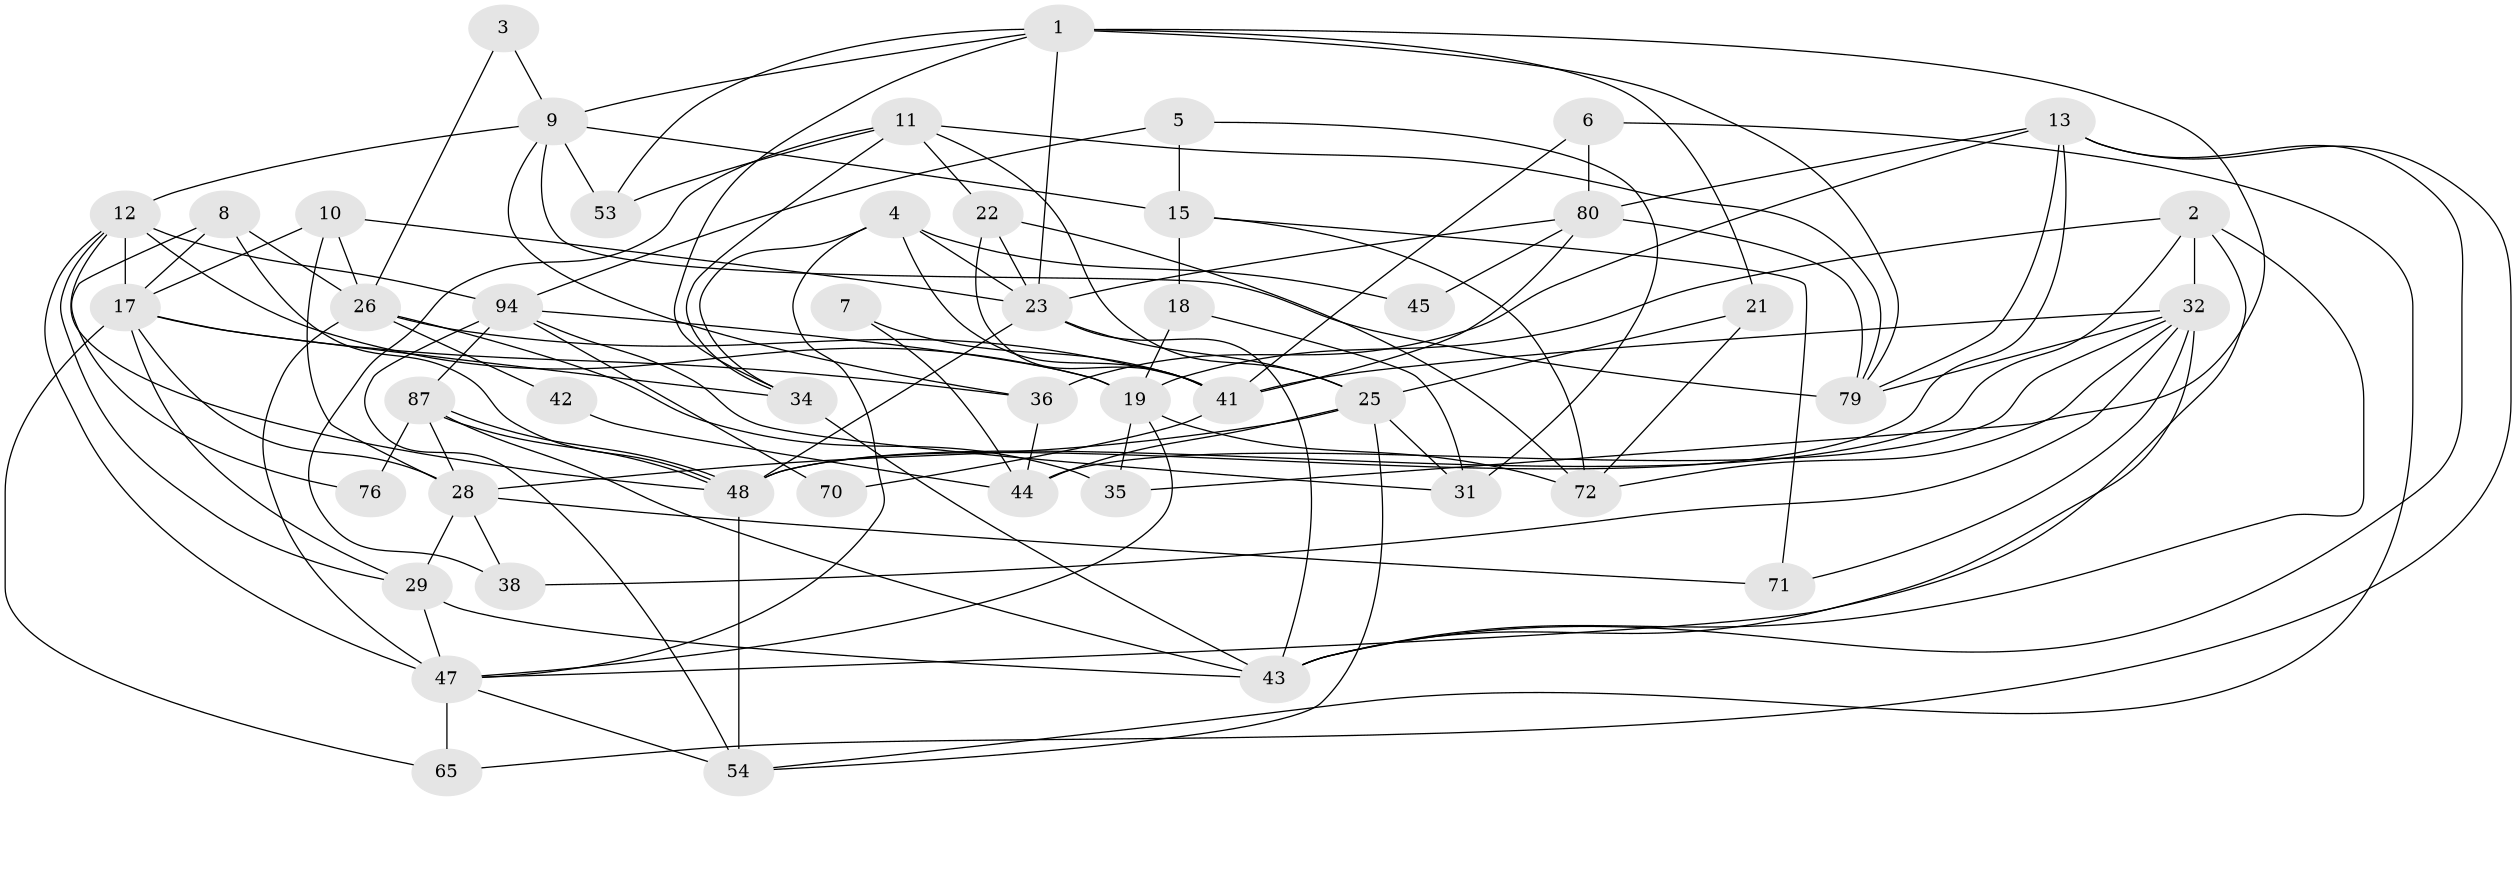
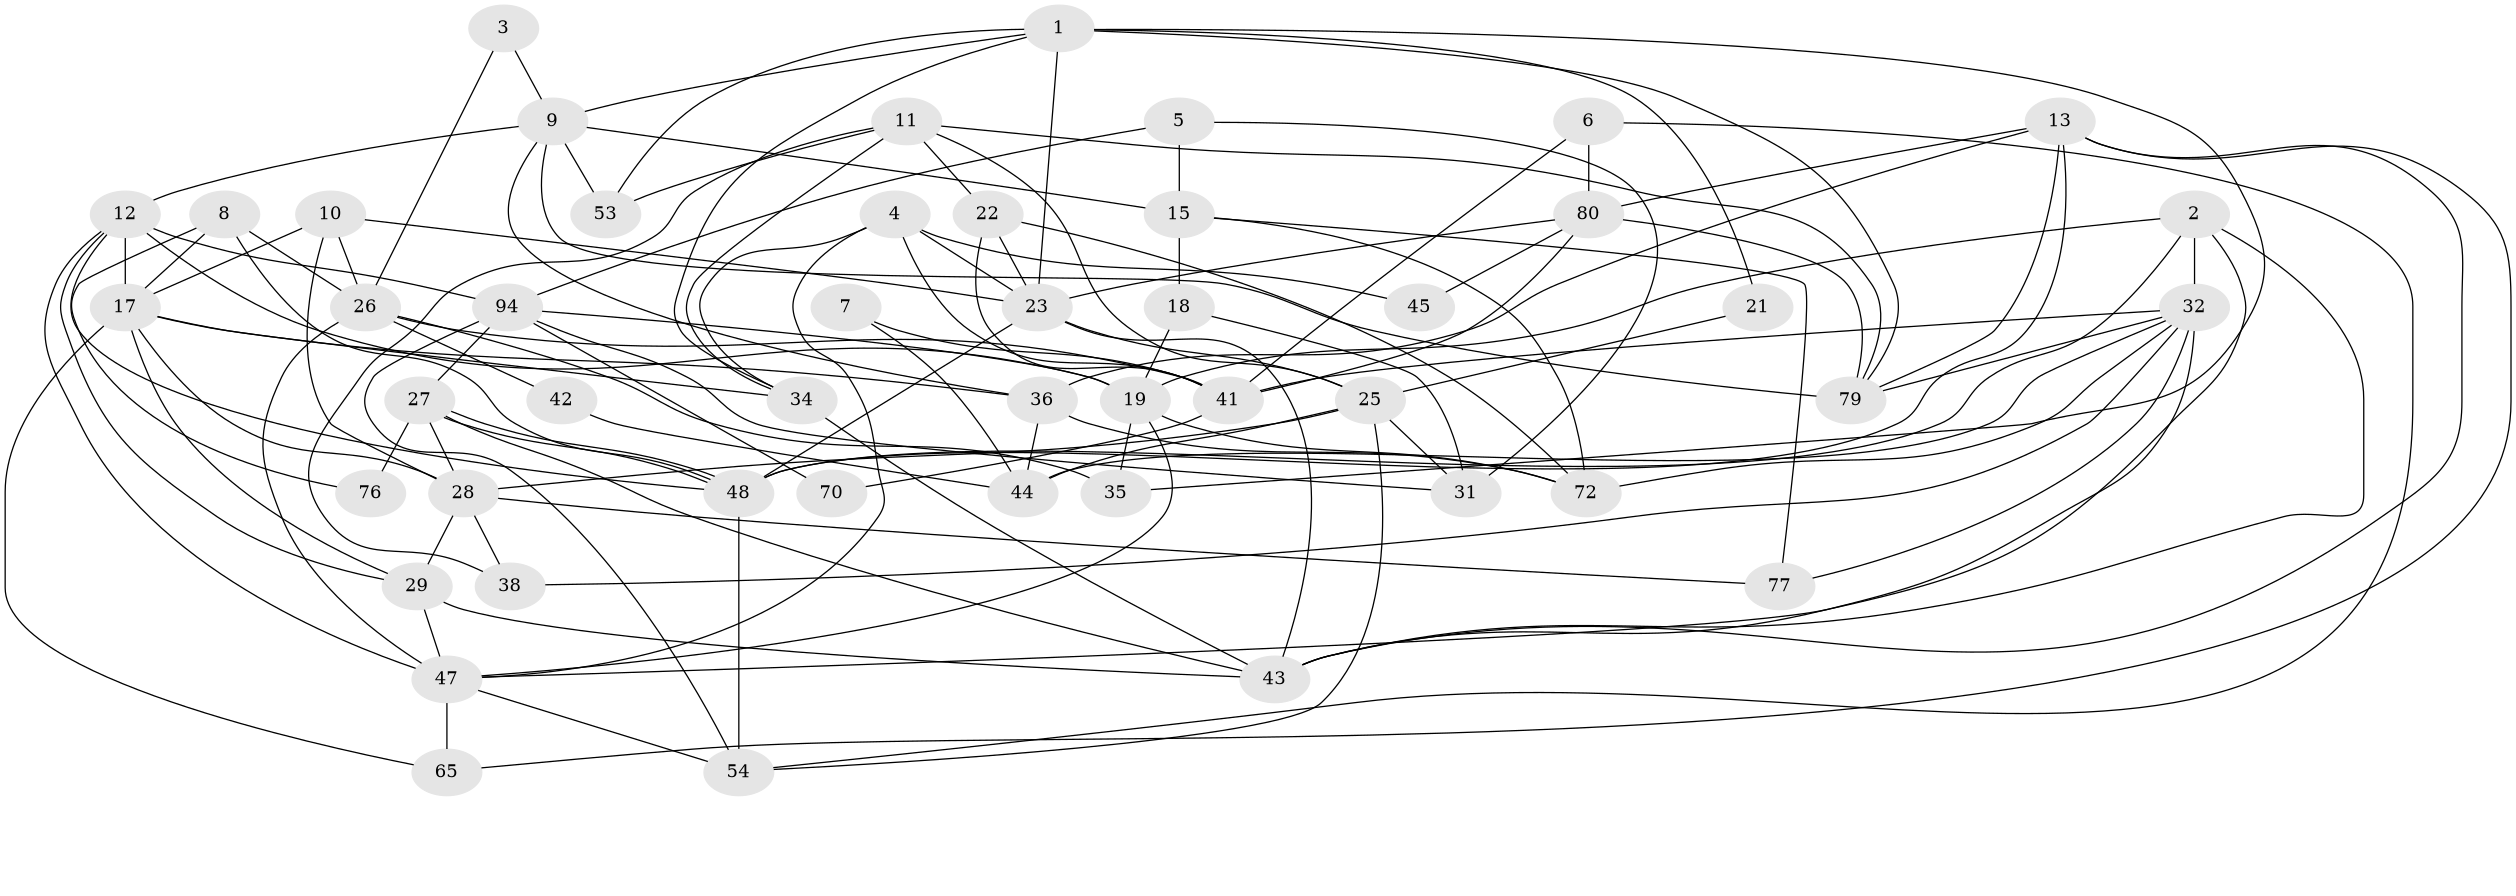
(420, 400) -> (420, 400)
(1672, 400) -> (1201, 447)
(1780, 586) -> (1780, 586)
